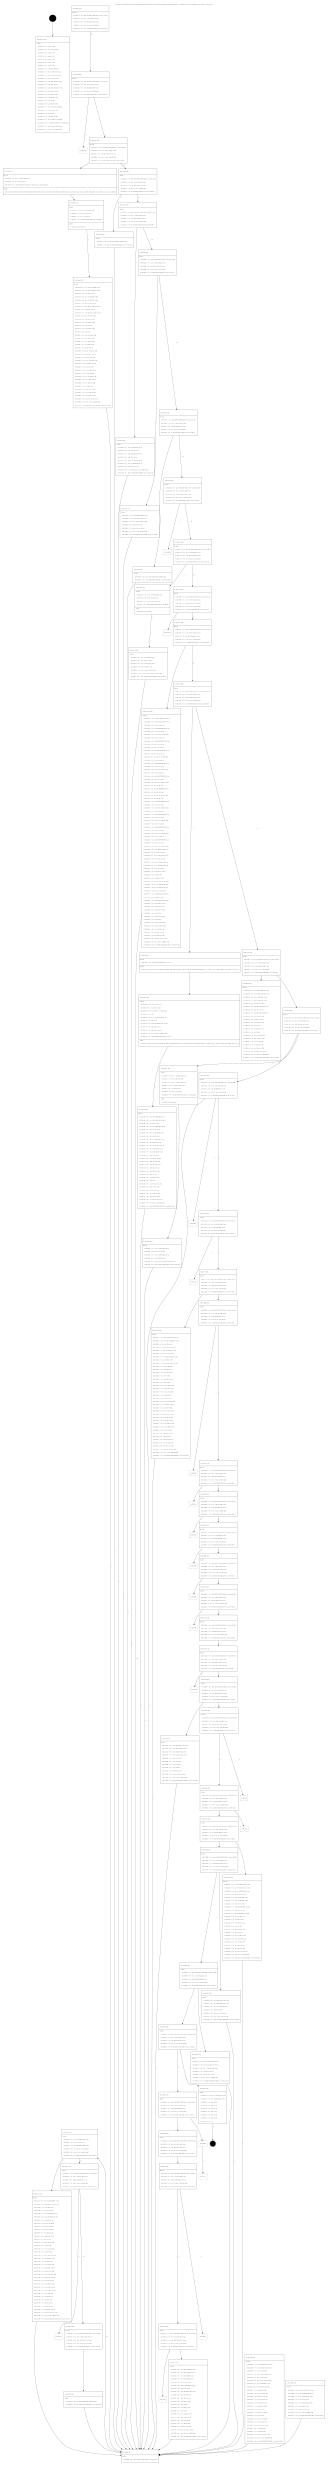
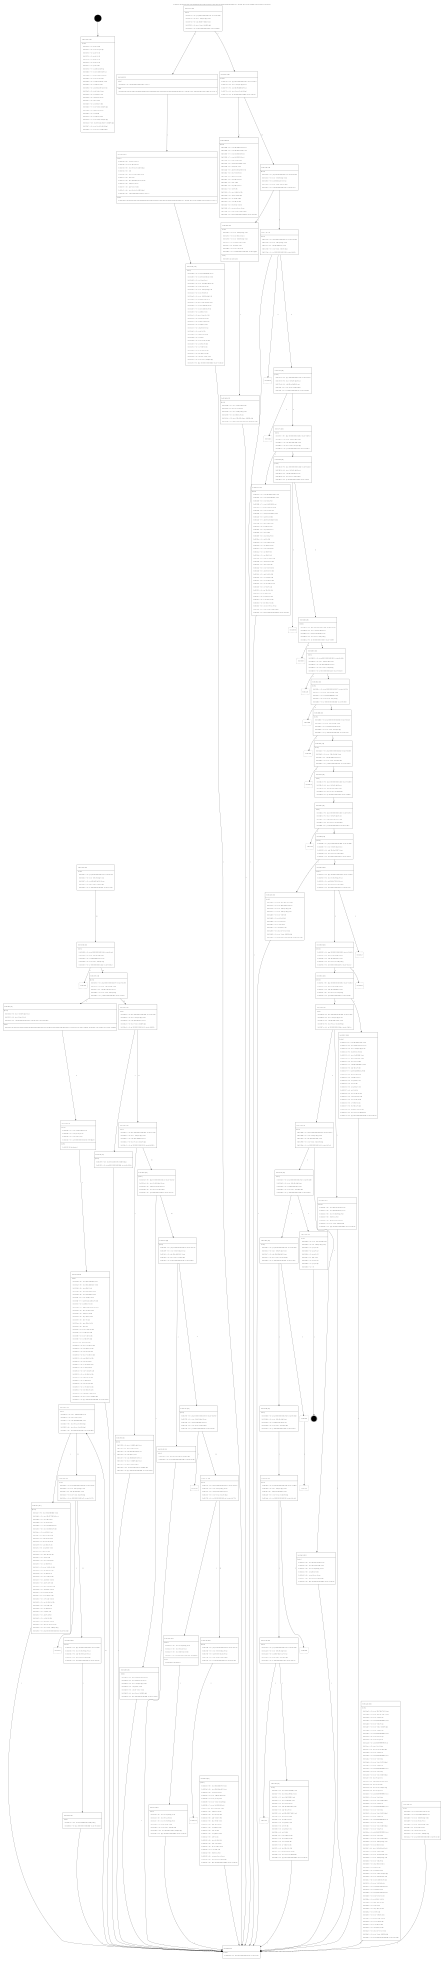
(192, 632) -> none
